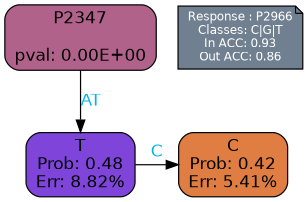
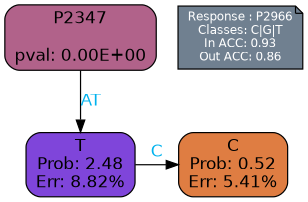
(81, 165) -> (81, 165)
(233, 165) -> (233, 165)
